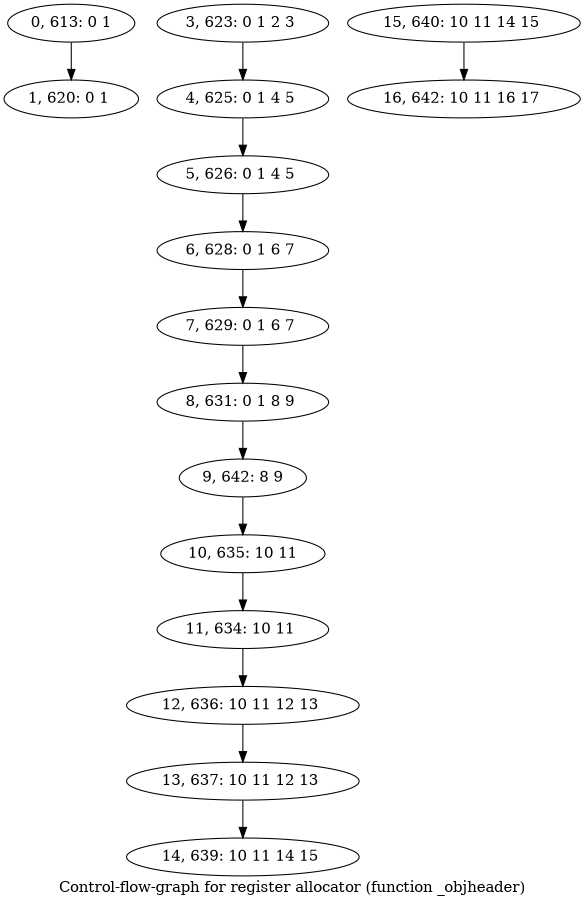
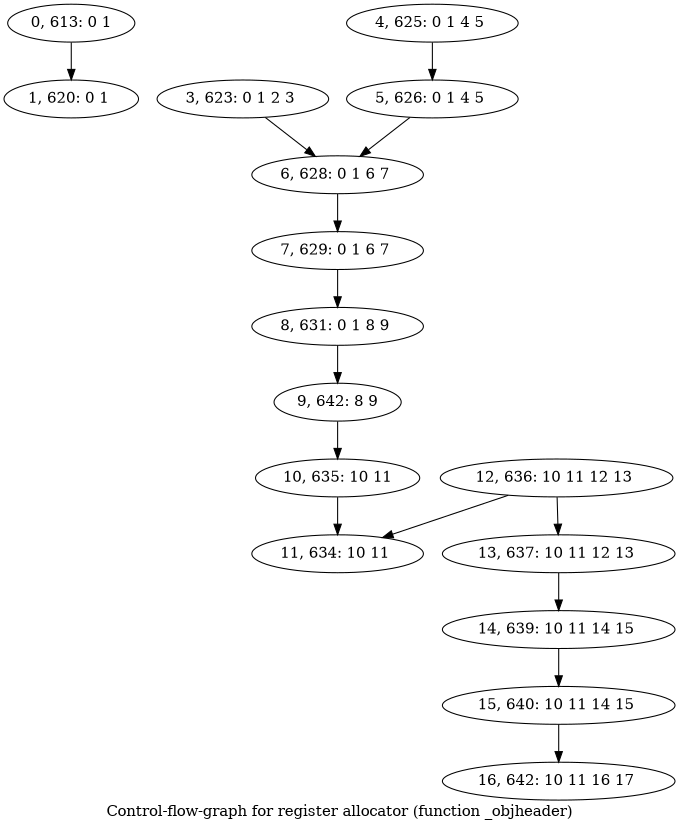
(243, 56) -> (286, 134)
(243, 662) -> (450, 515)
none -> (559, 662)
